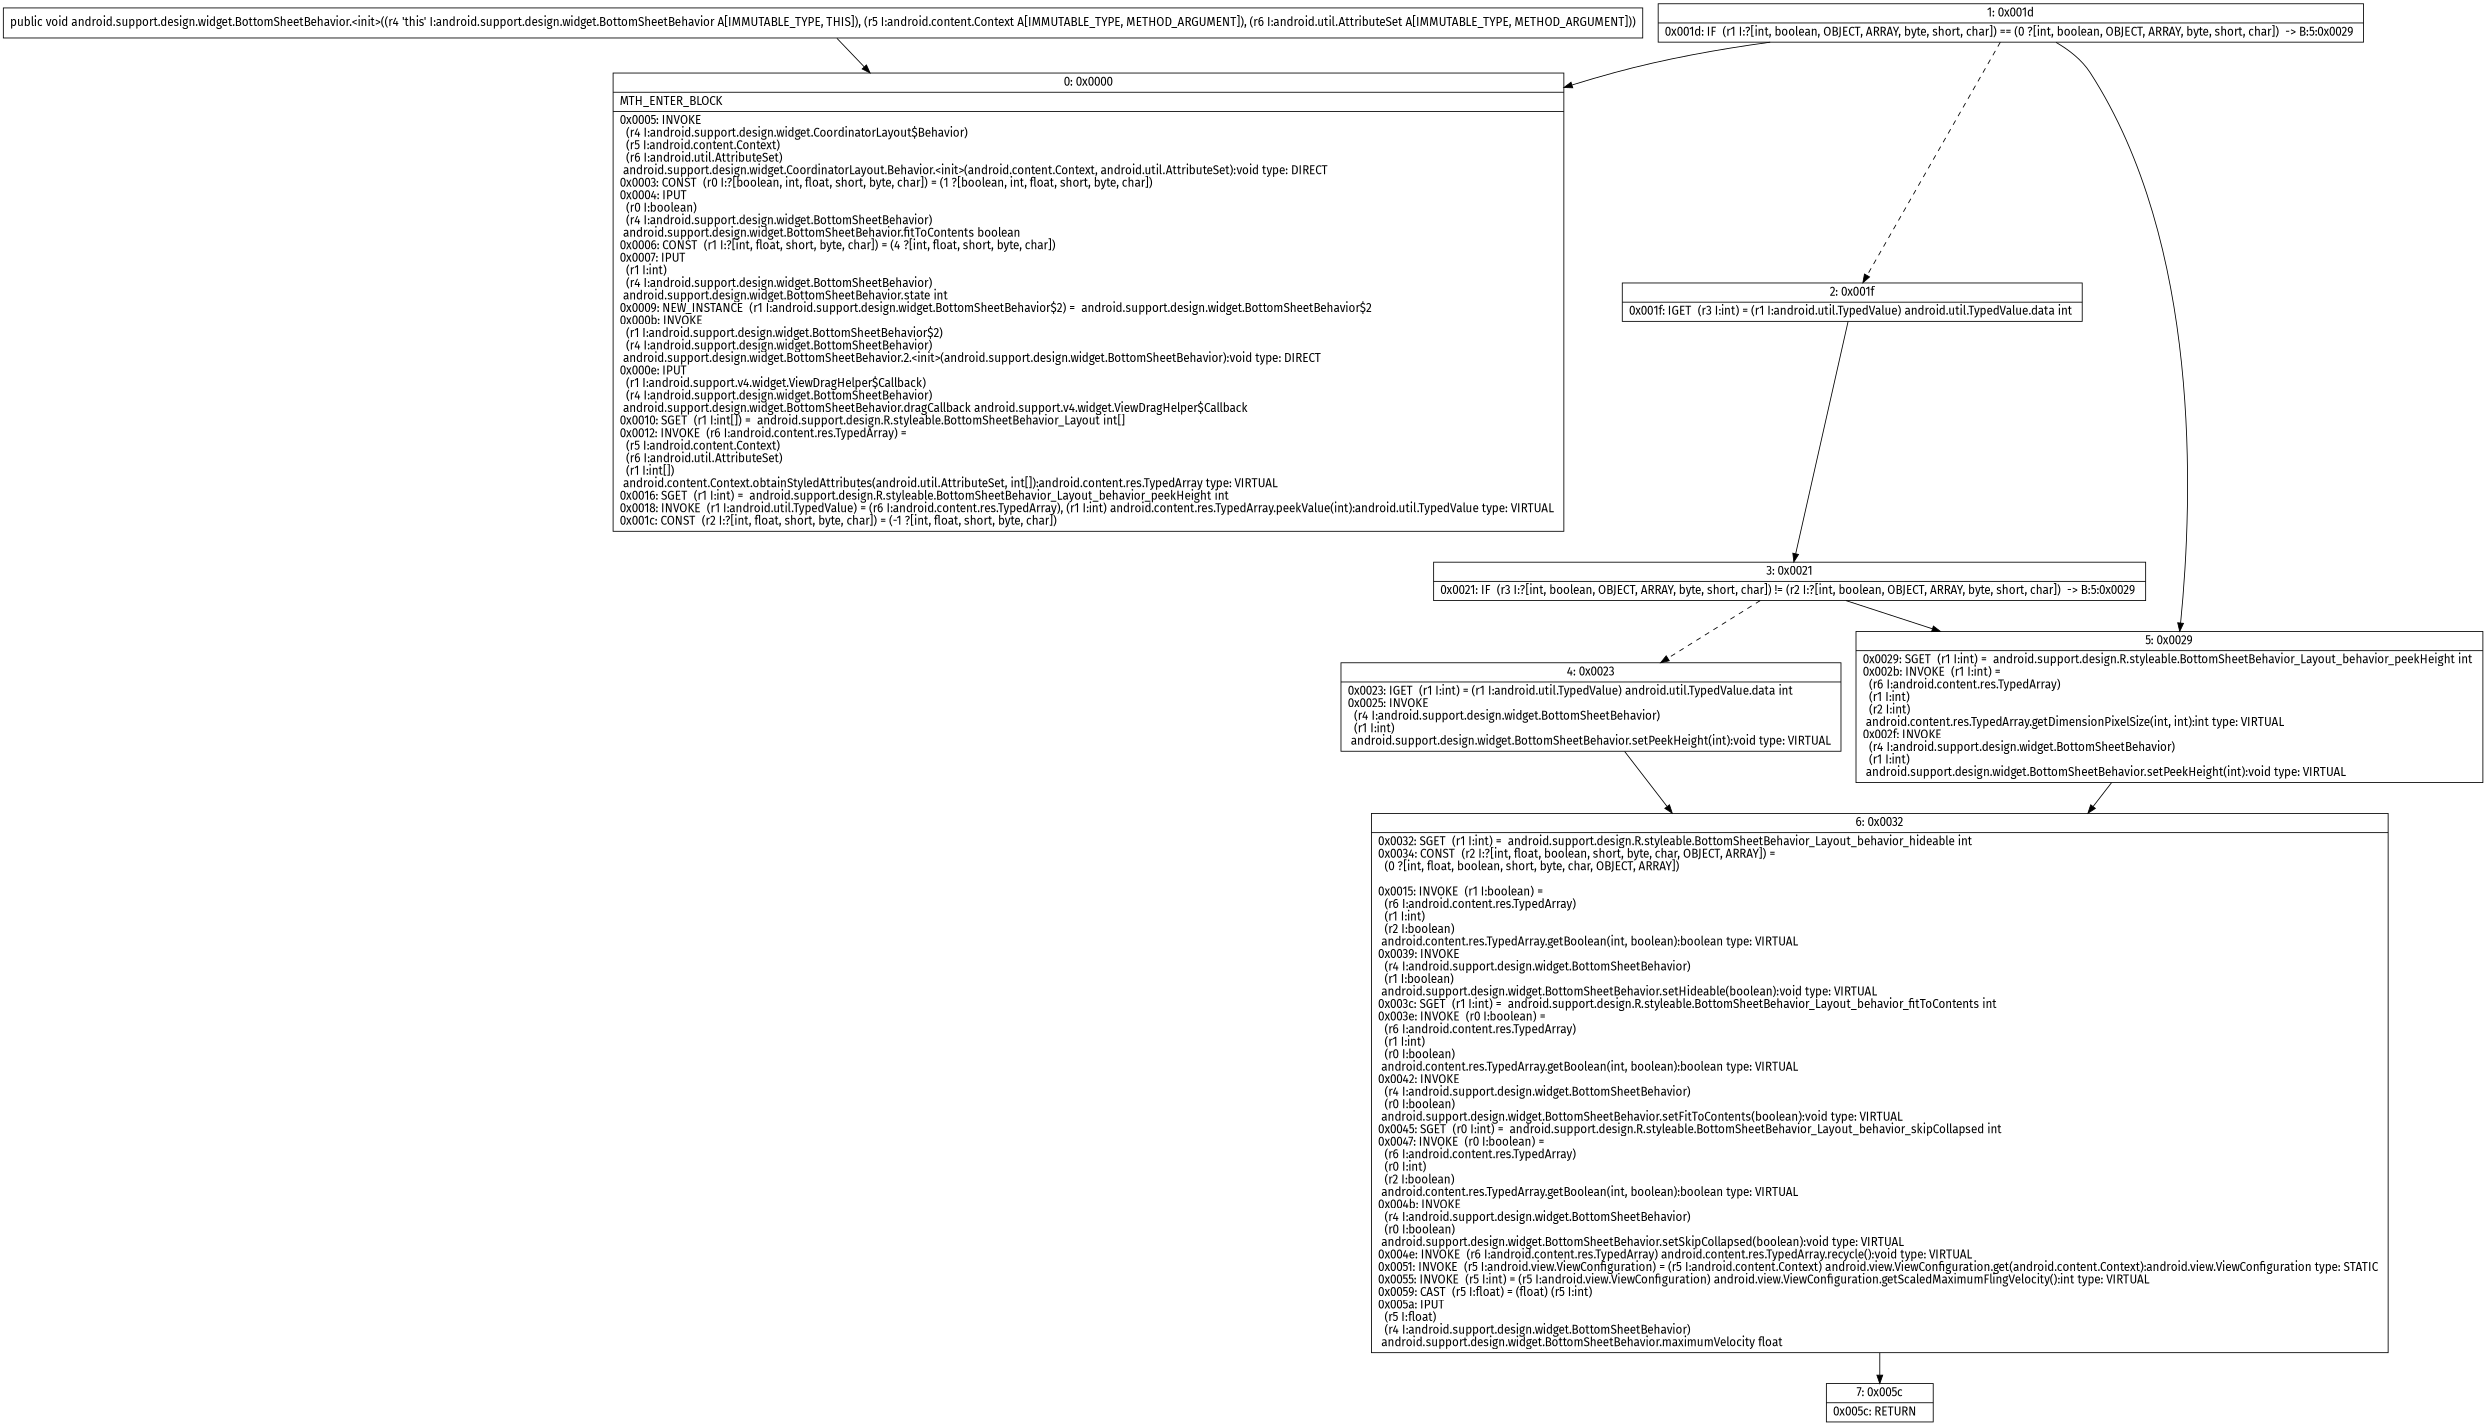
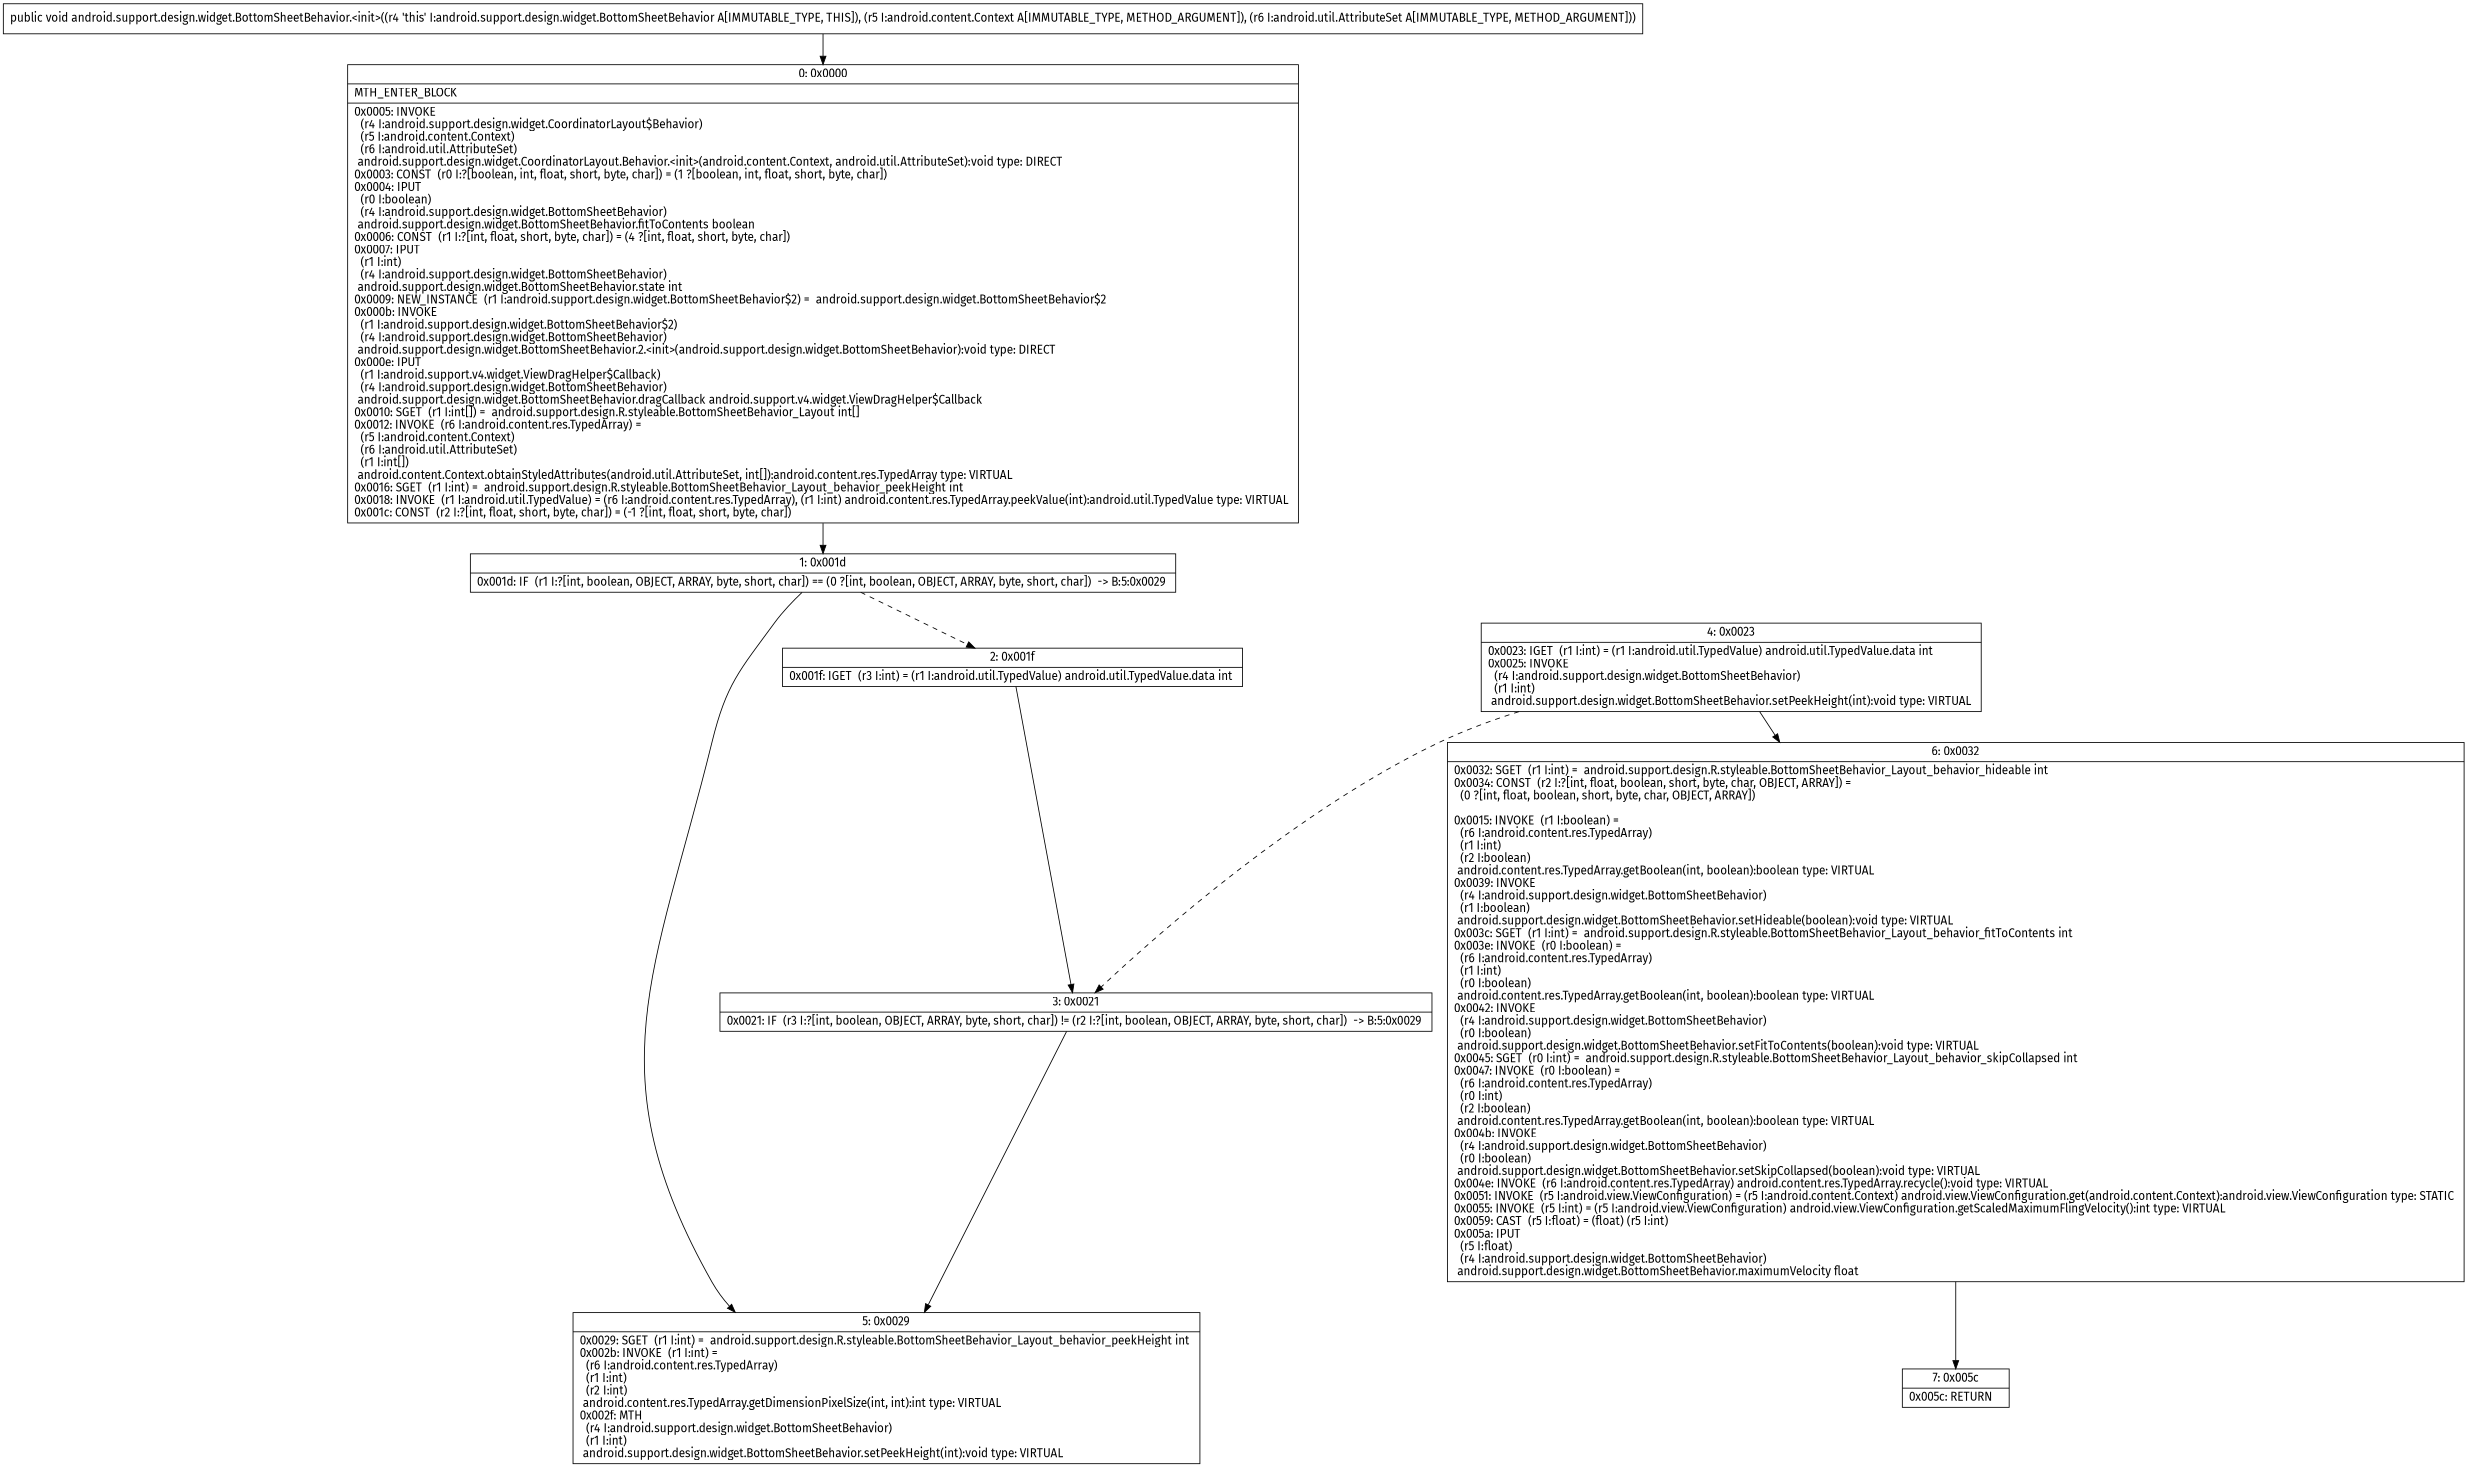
(1670, 59) -> (823, 534)
(1714, 629) -> (1296, 828)
(1906, 735) -> (614, 1416)
(2102, 795) -> none
